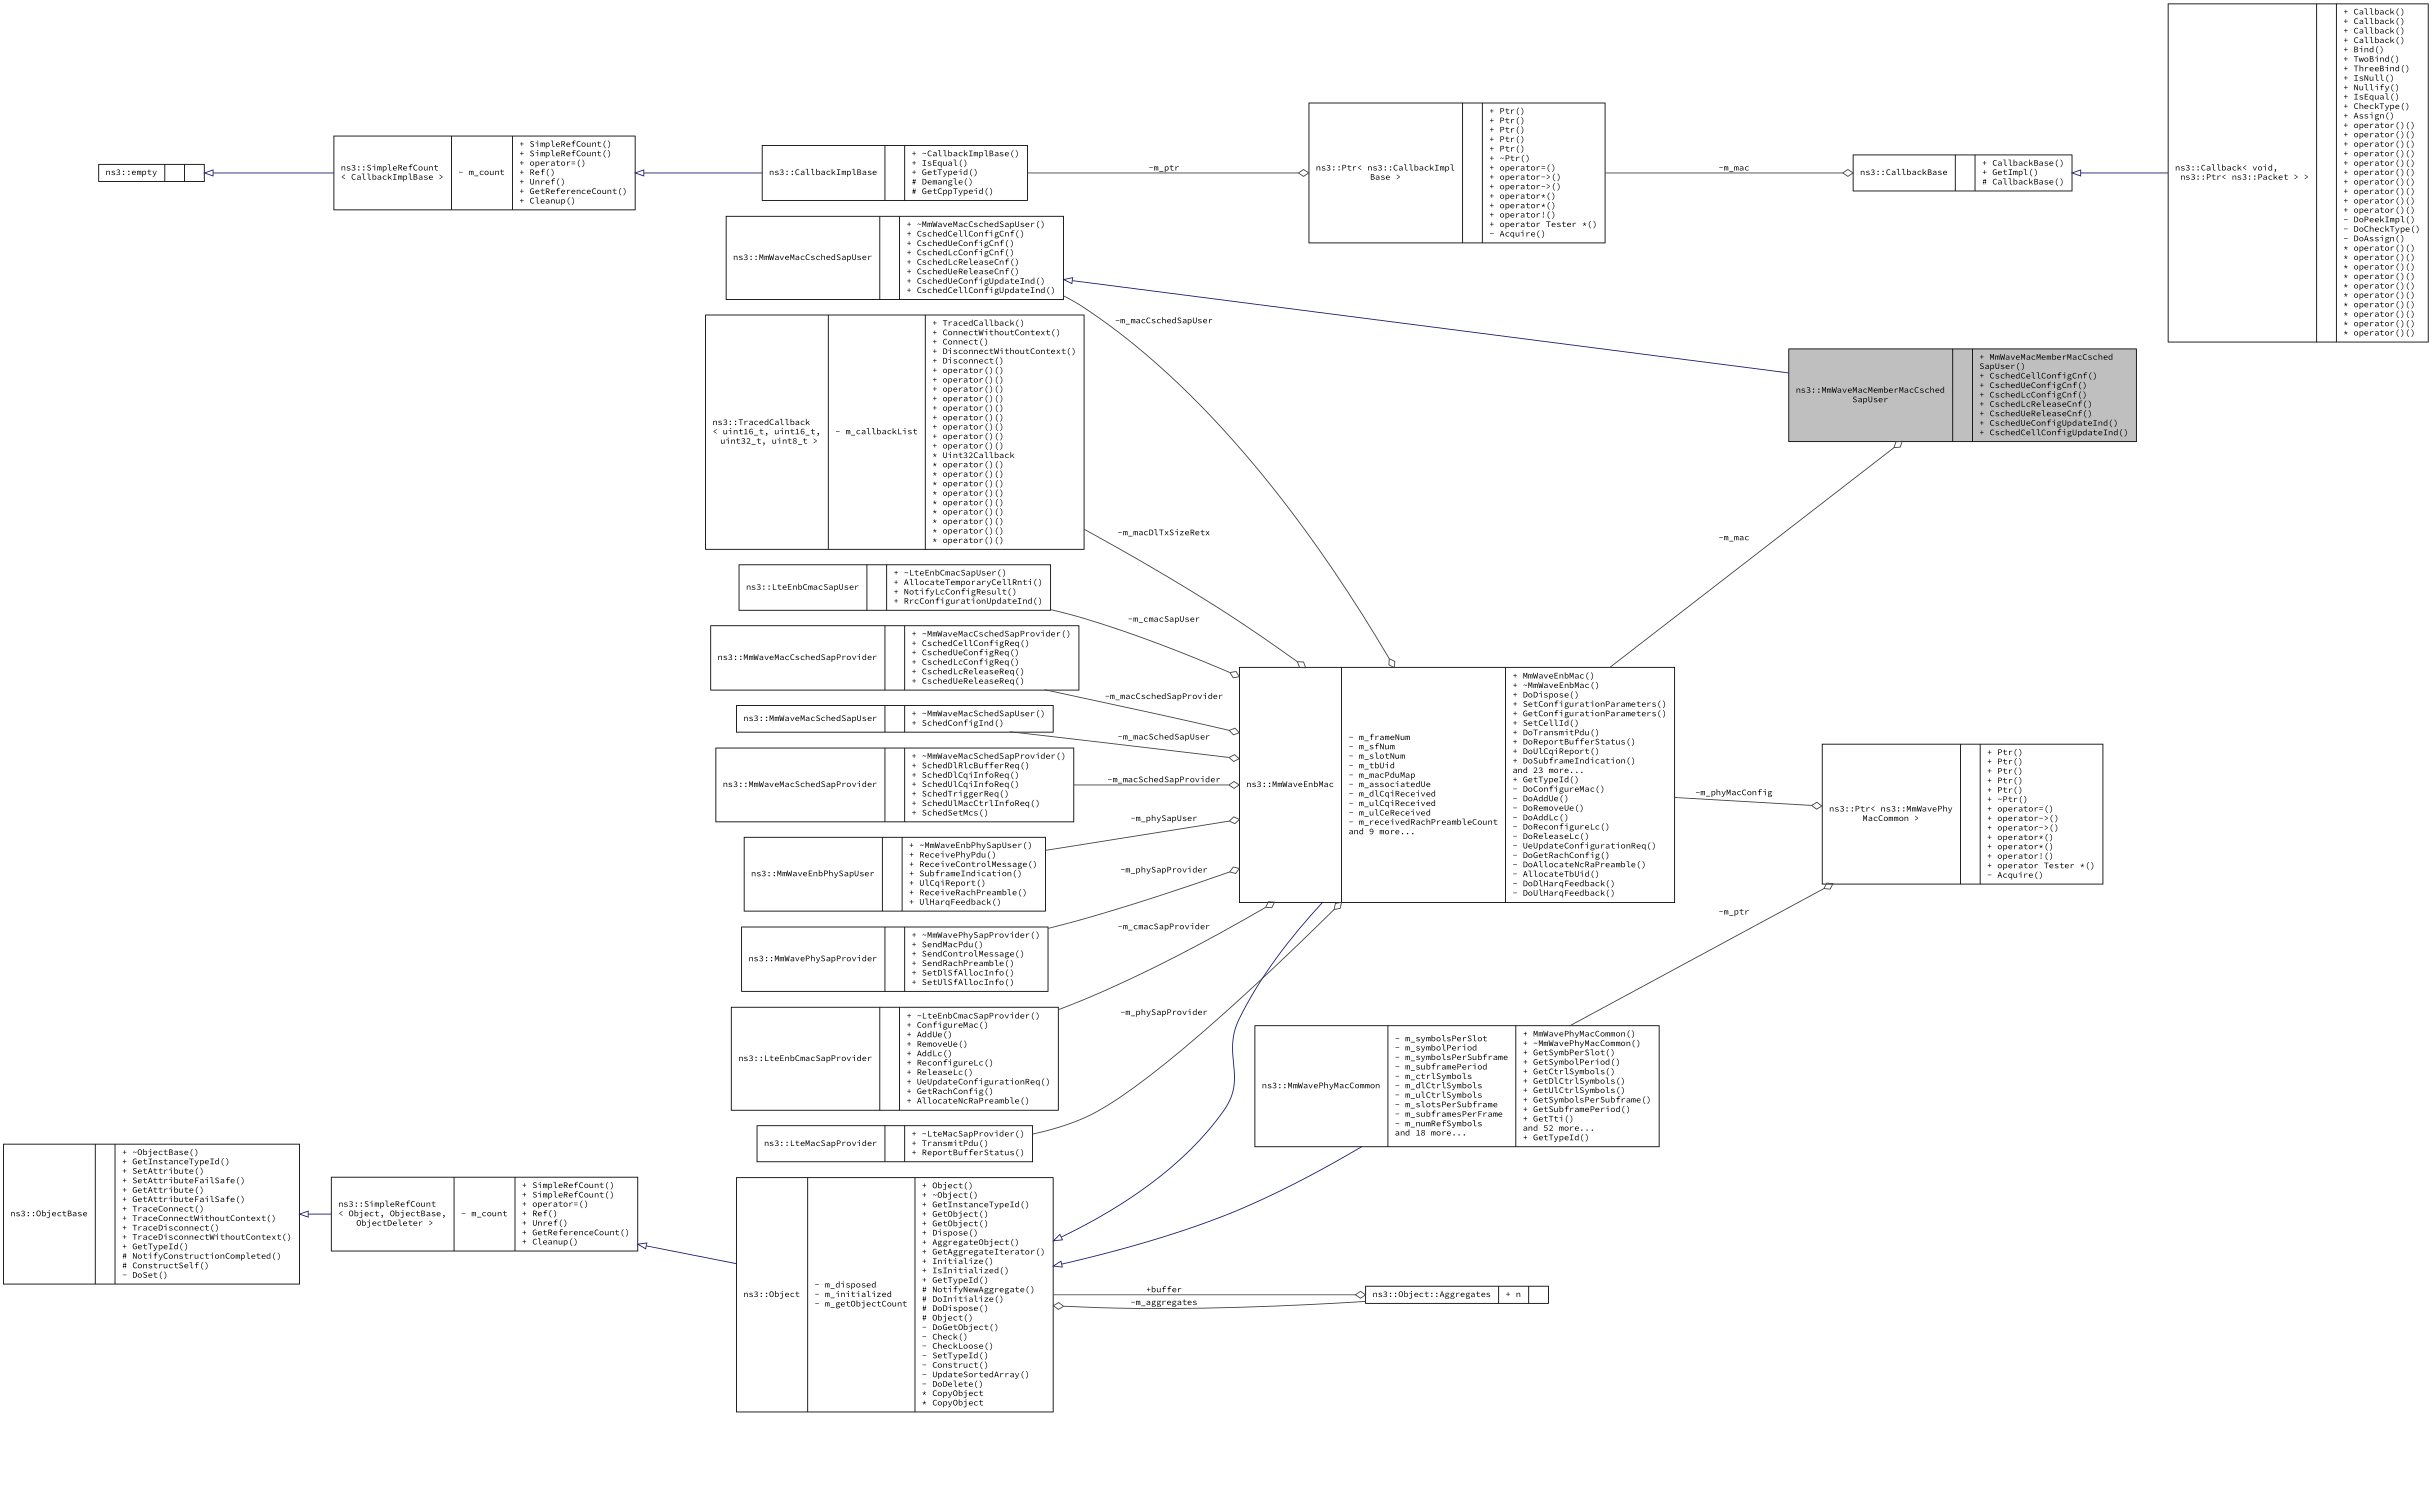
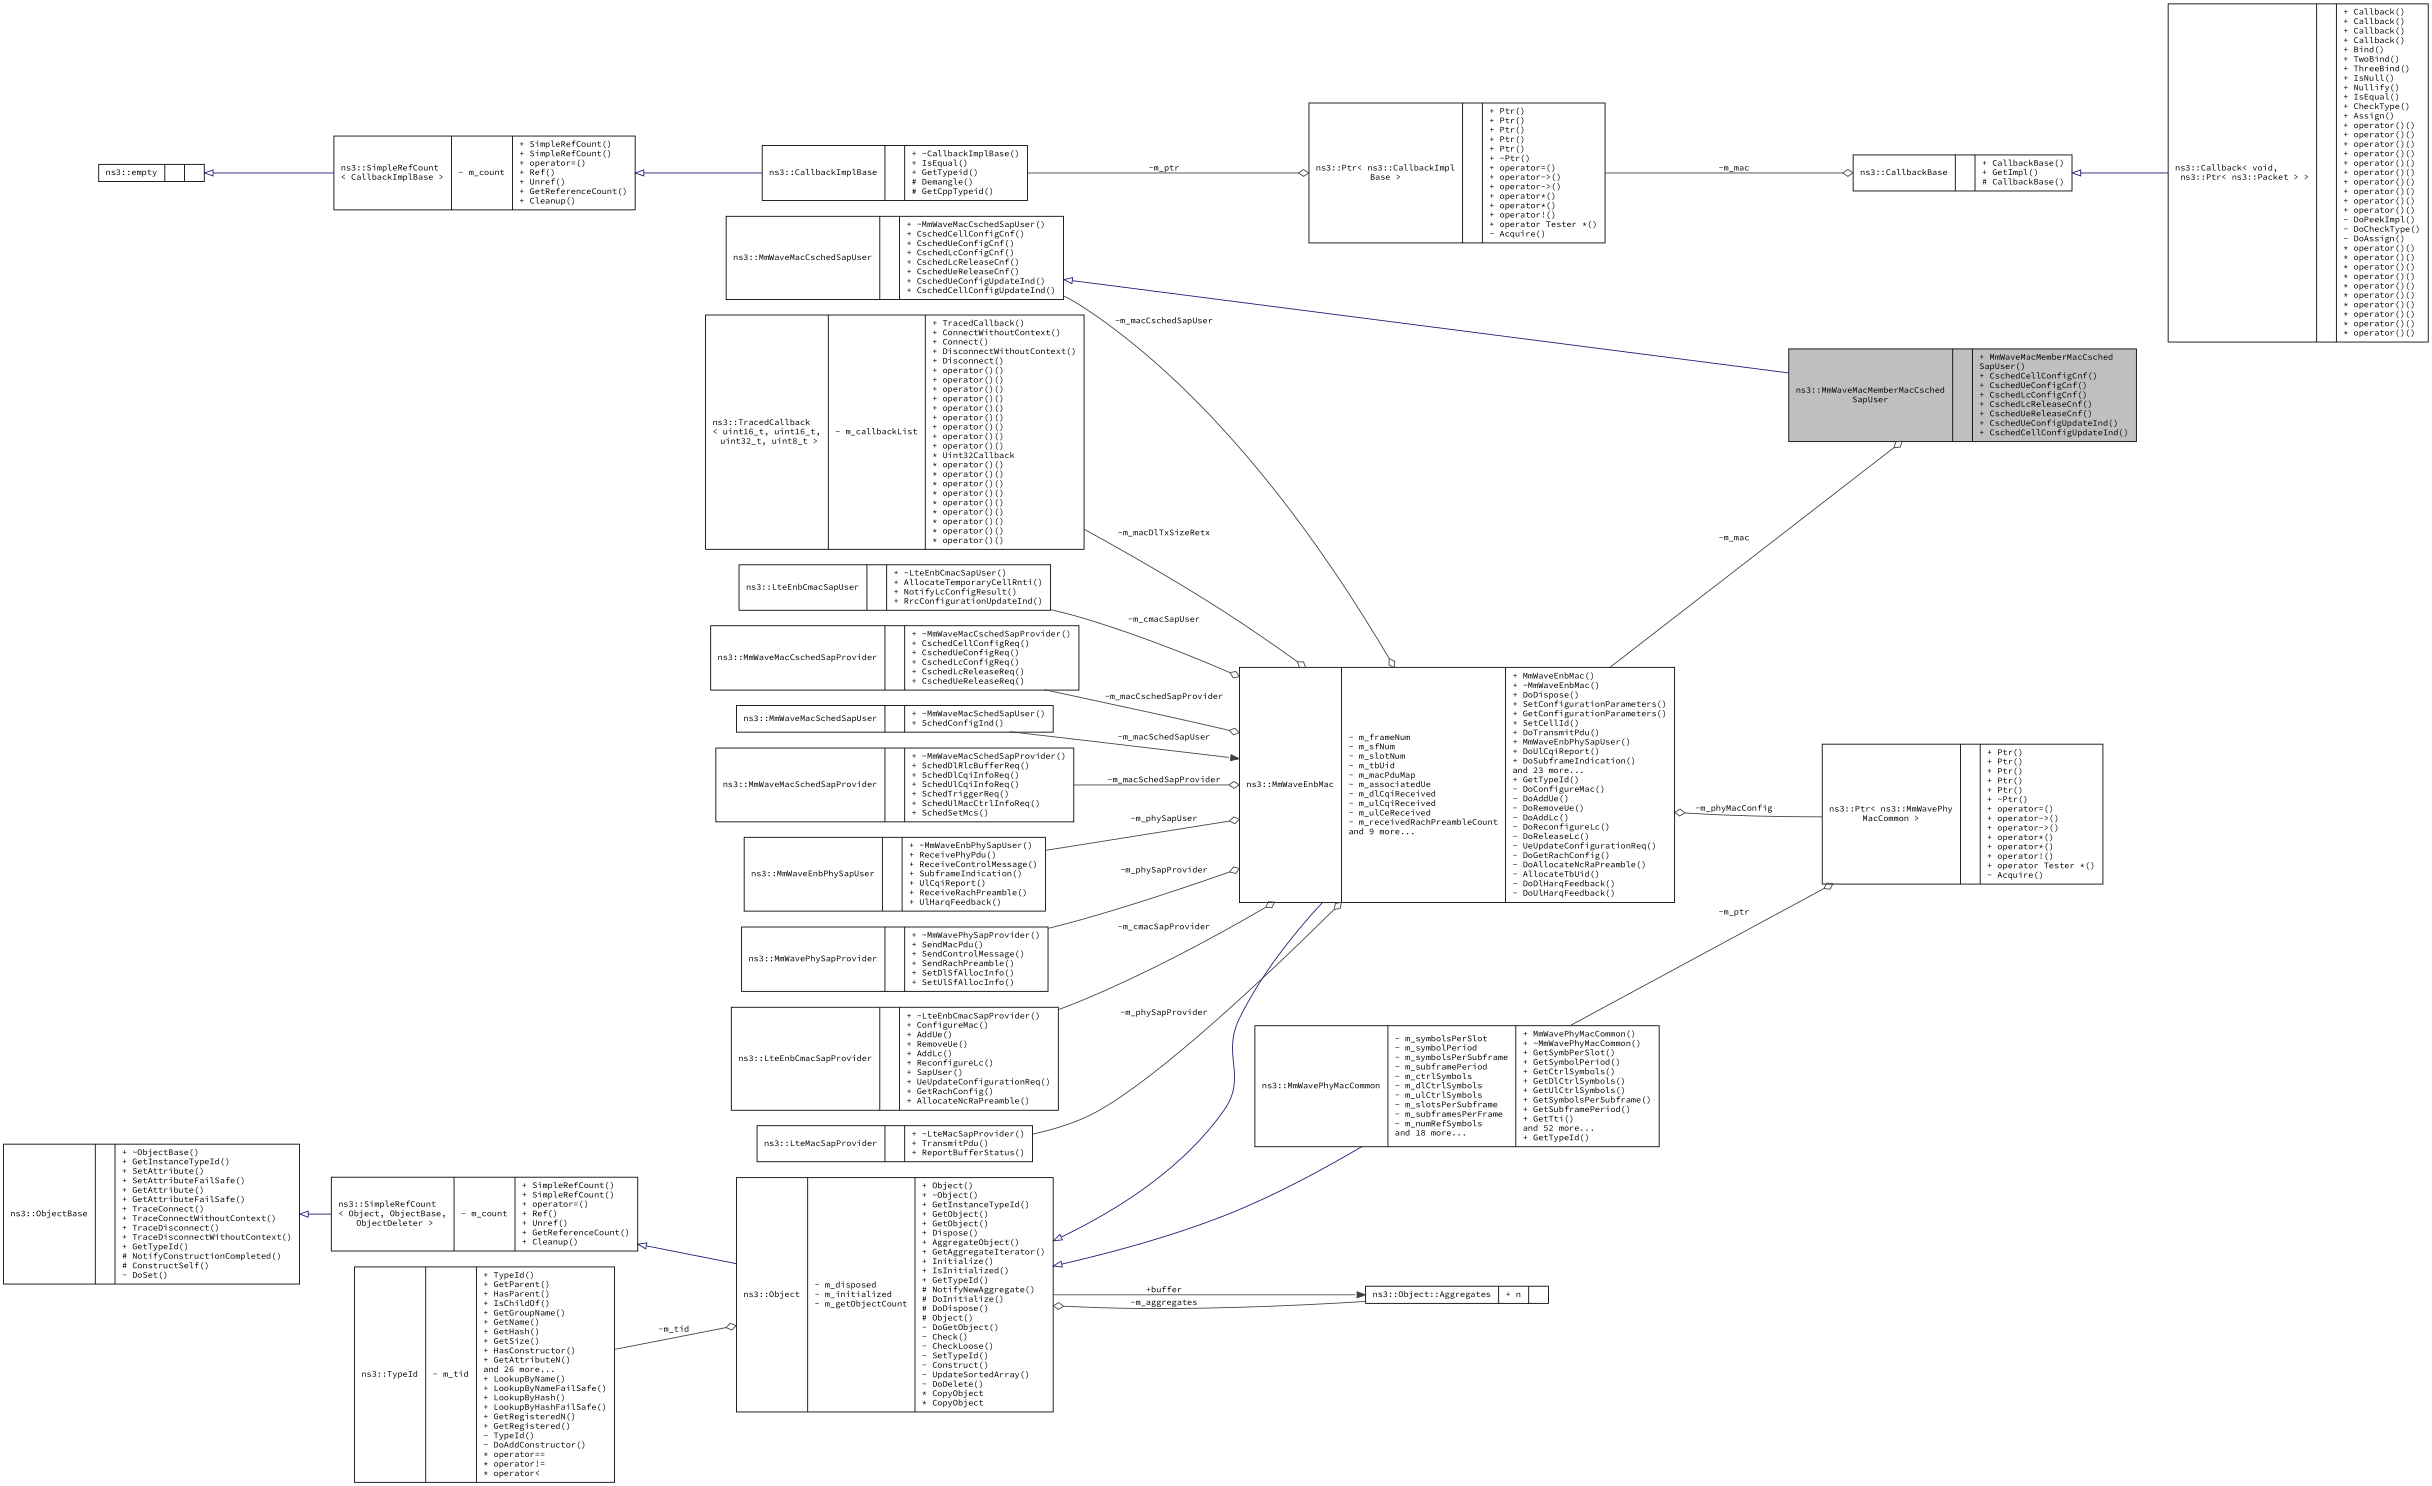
(1575, 742) -> (1572, 742)
(1119, 744) -> (1119, 744)
(1743, 801) -> (1754, 816)
(940, 1072) -> (935, 1072)
(1204, 1295) -> (1204, 1295)
none -> (485, 1375)
